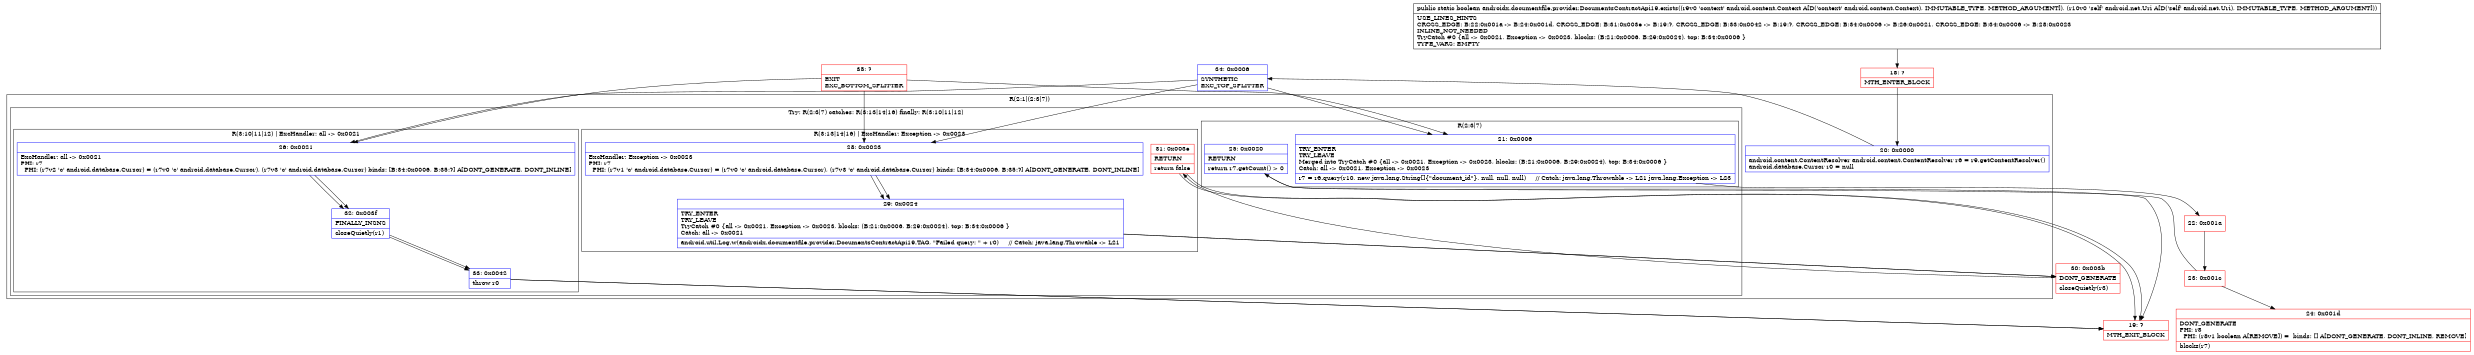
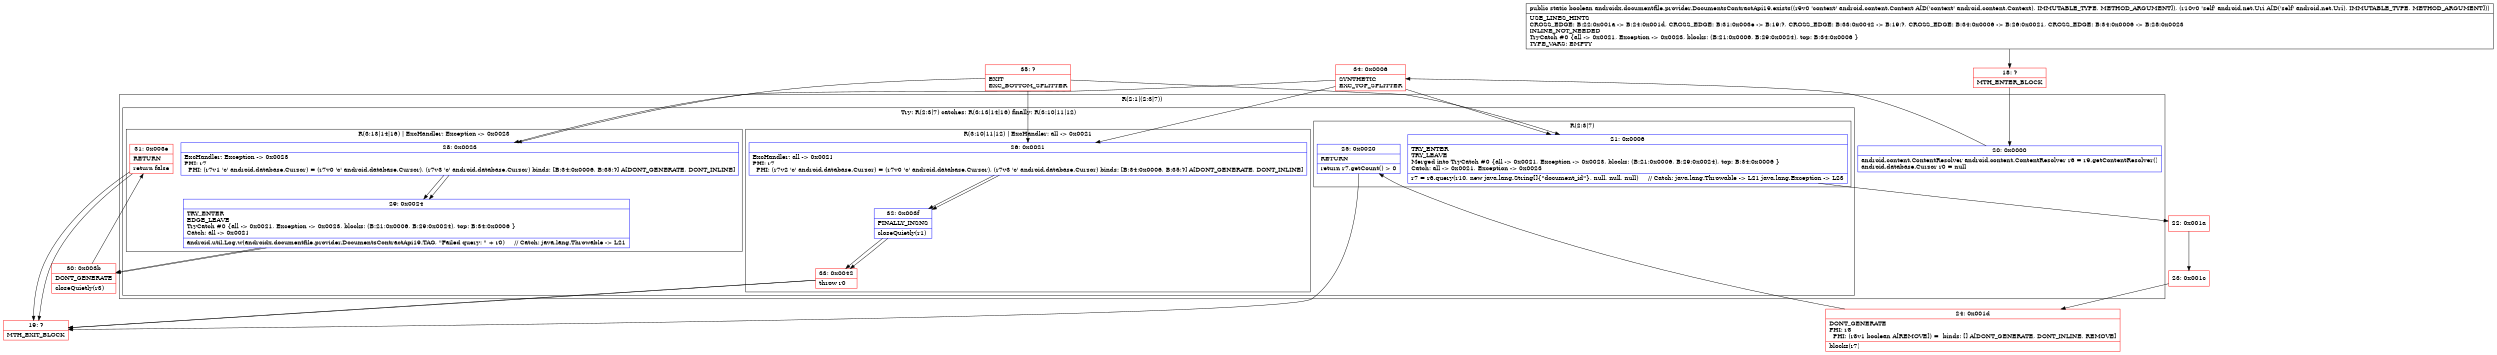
(1232, 78) -> (1371, 78)
(1755, 190) -> (1610, 256)
(699, 220) -> (208, 220)
(490, 278) -> (836, 278)
